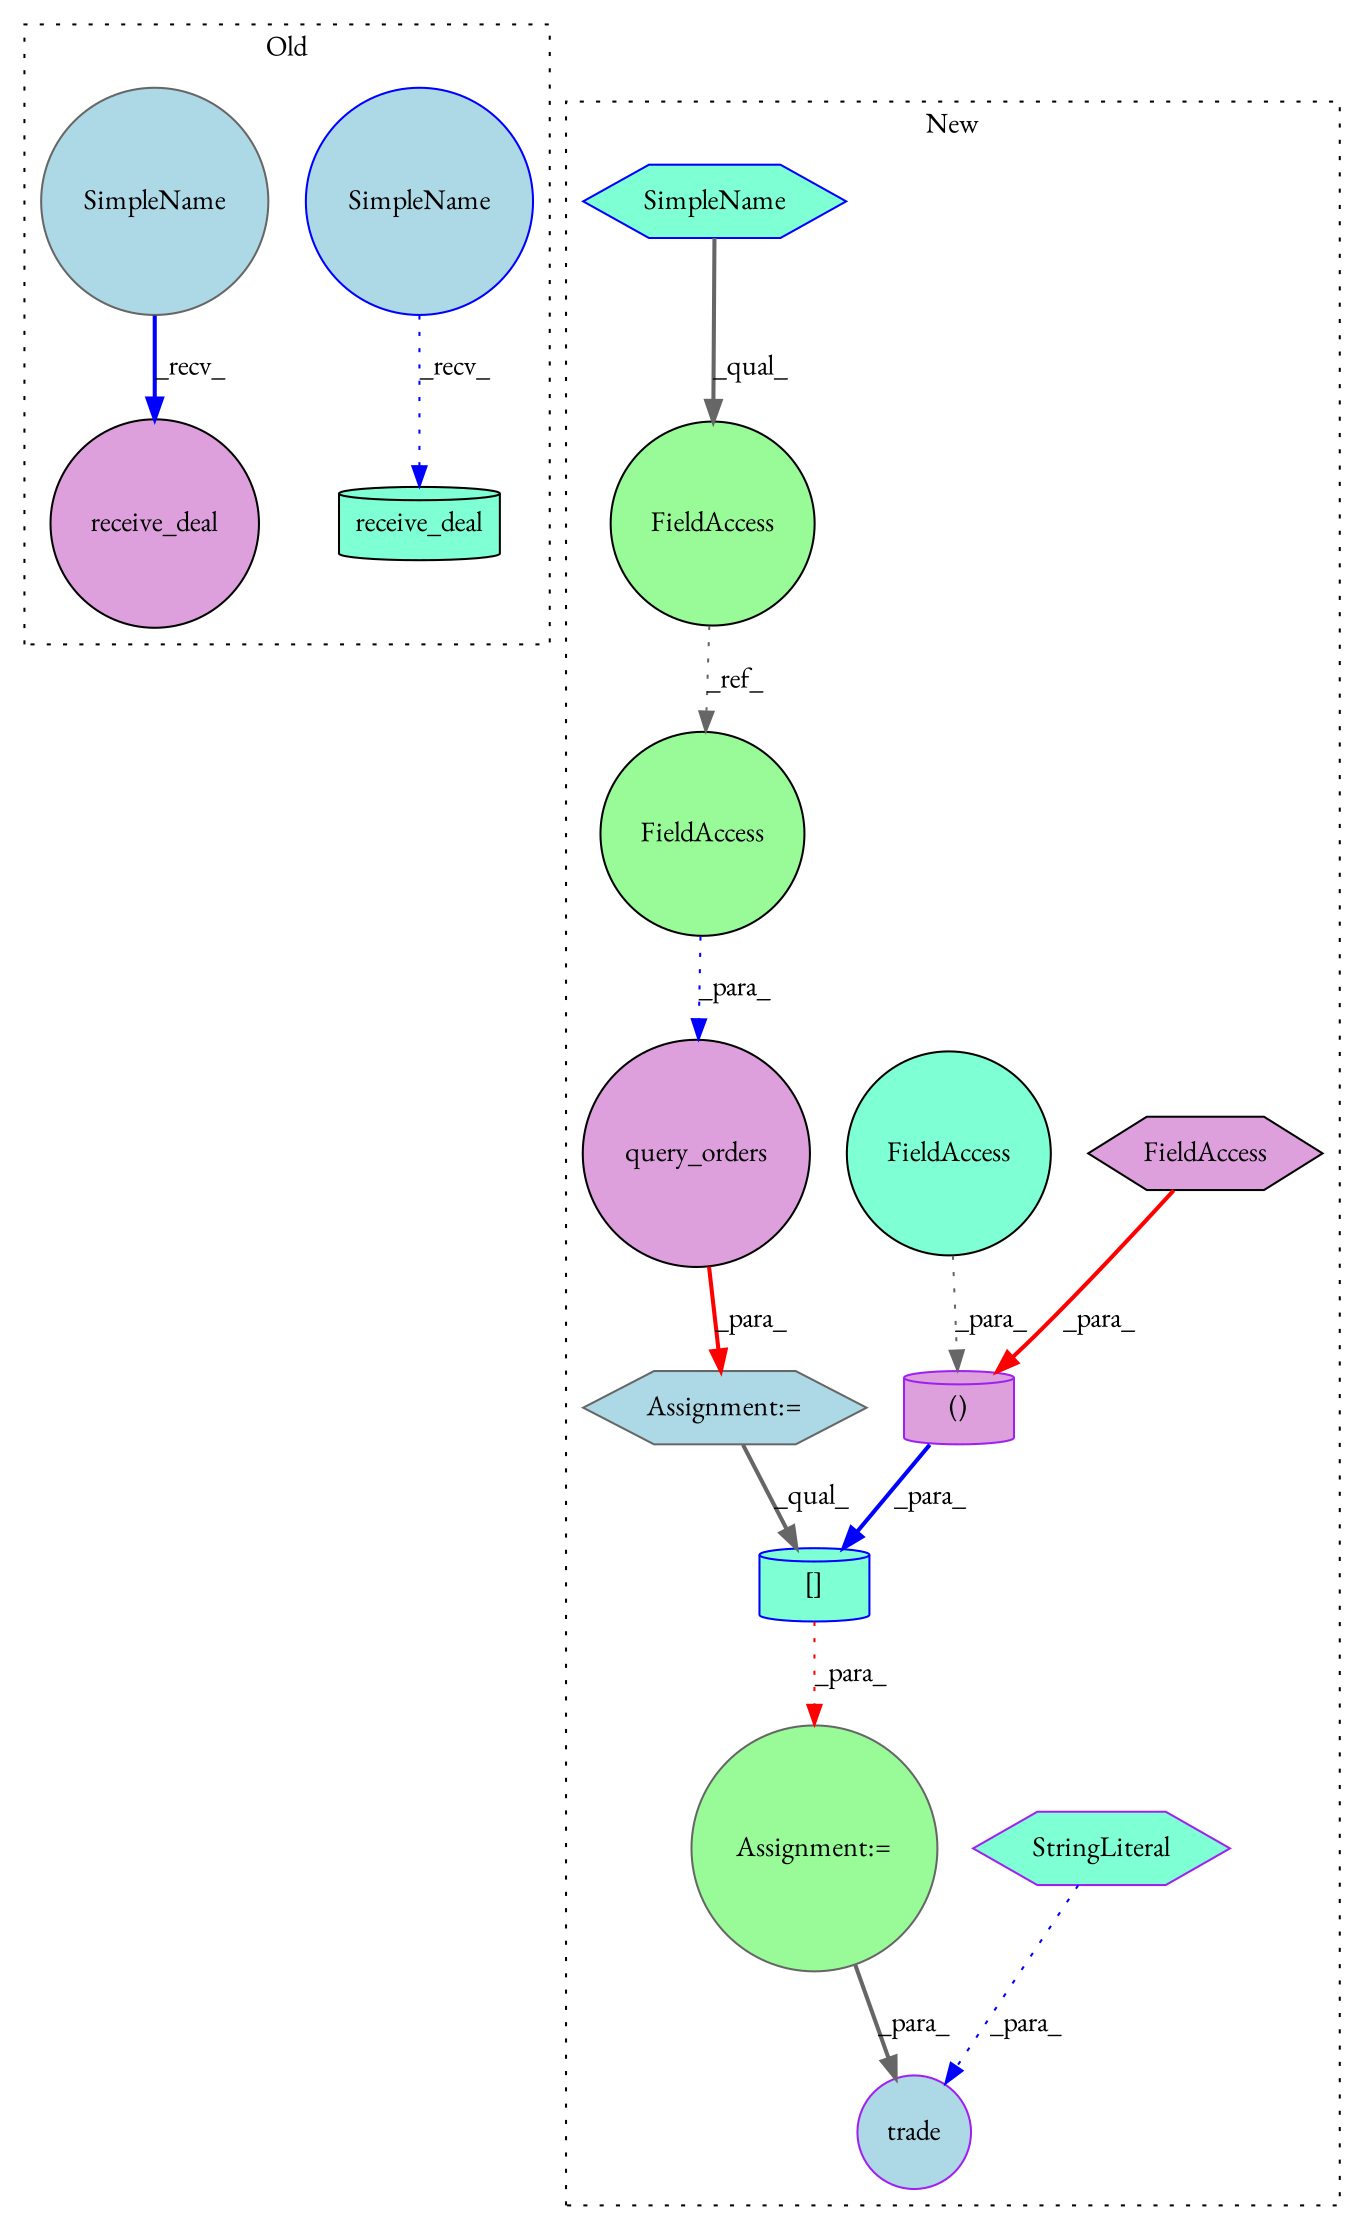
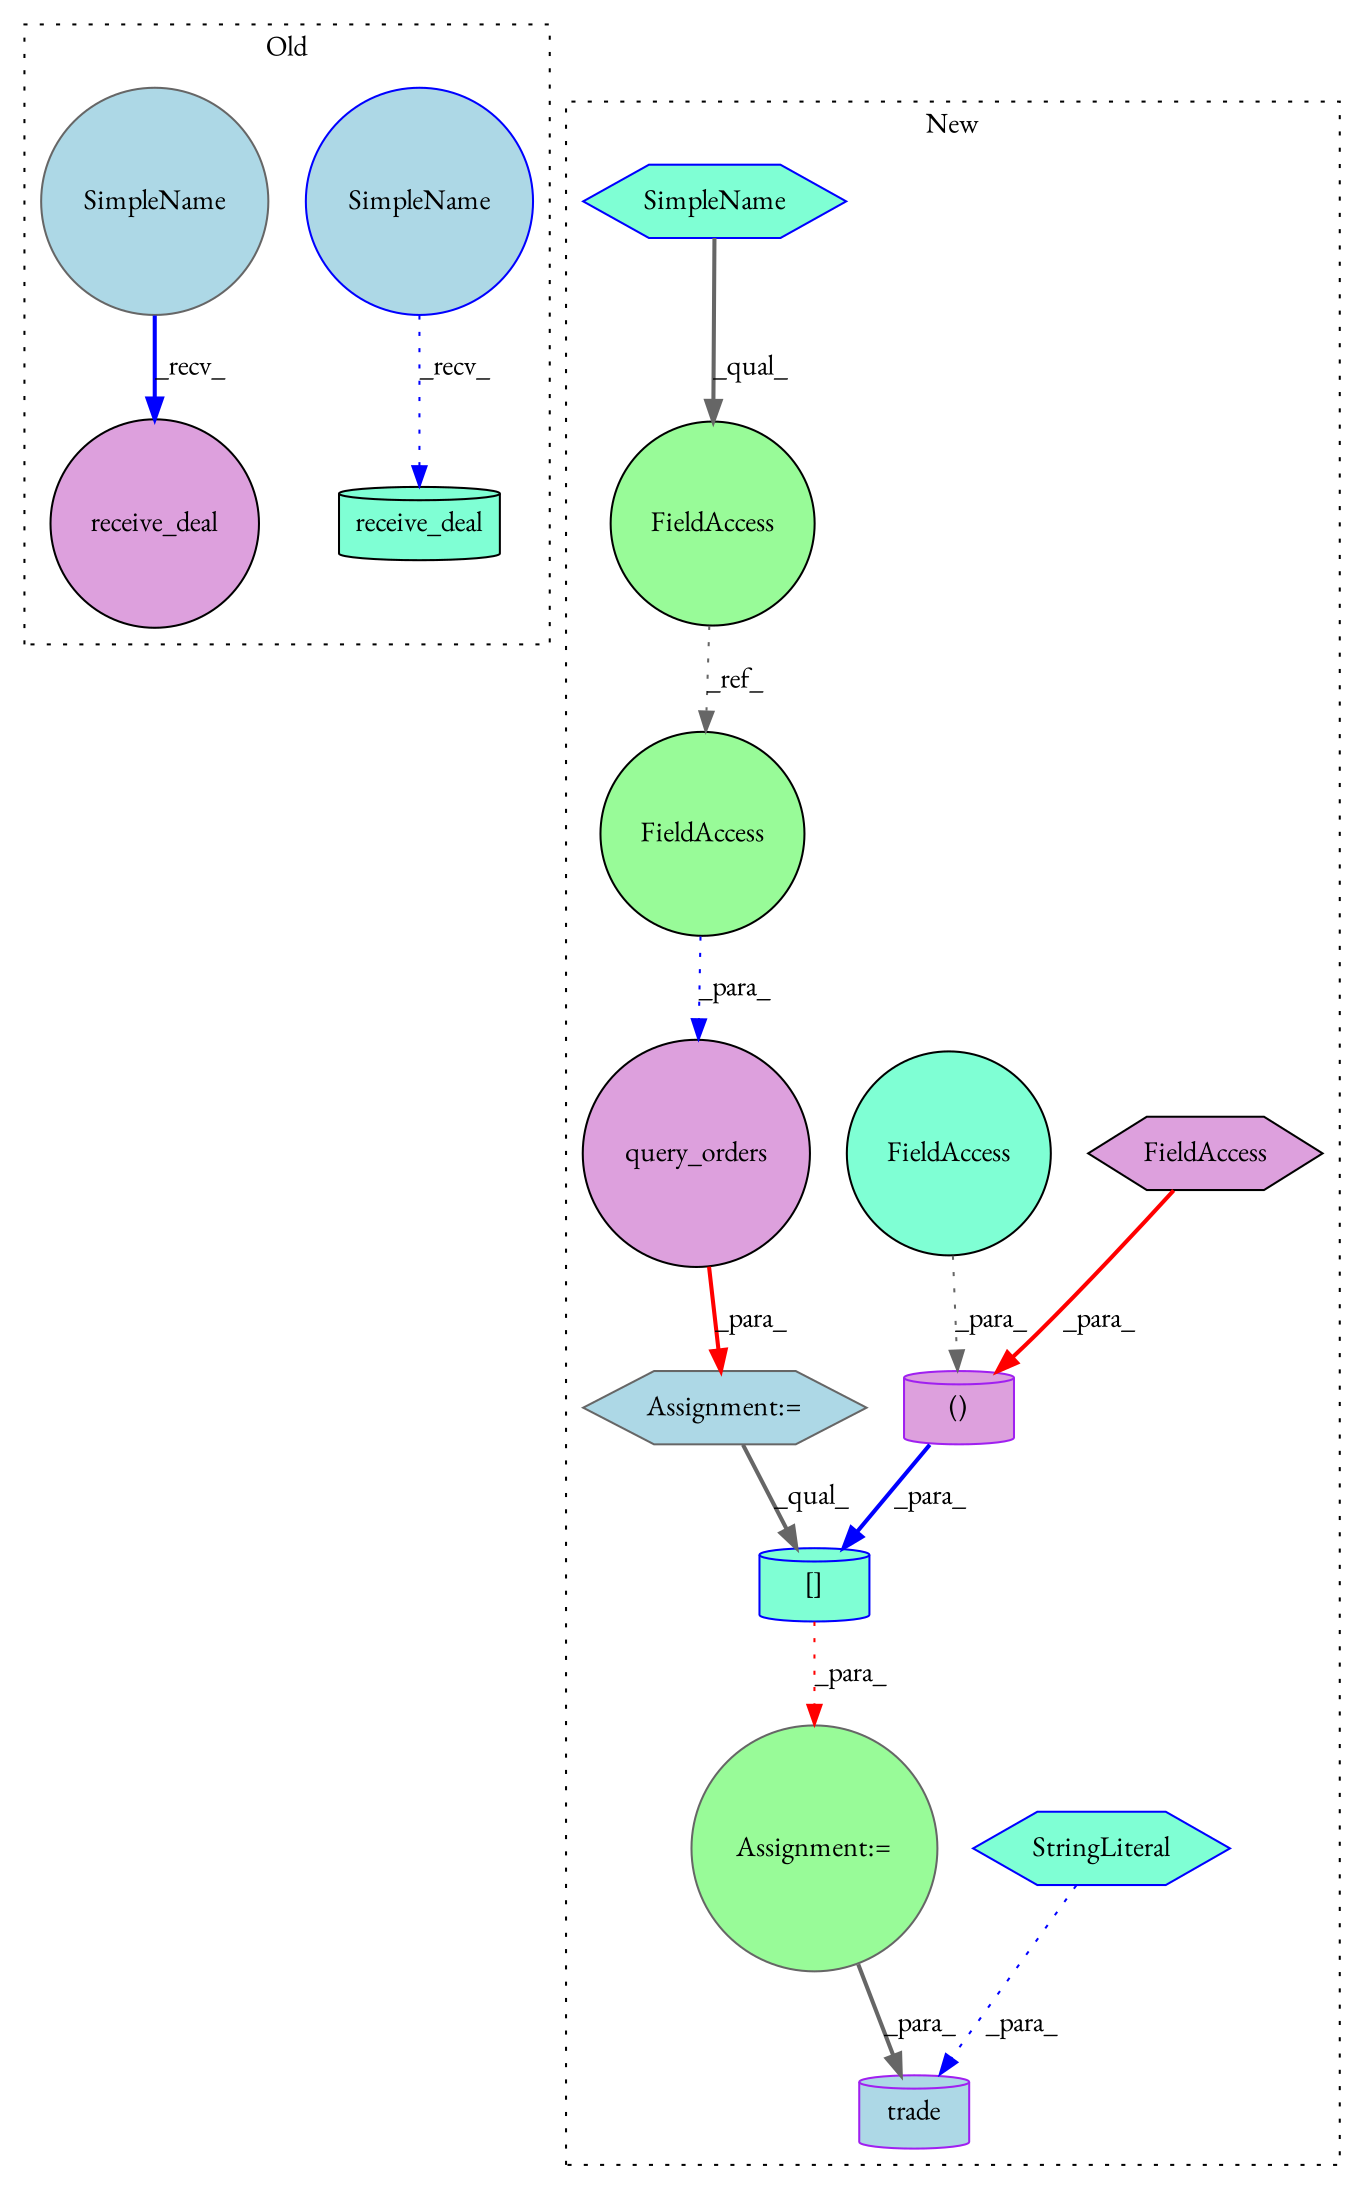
(1102, 1848) -> (1102, 1849)
(914, 2132) -> (914, 2112)
